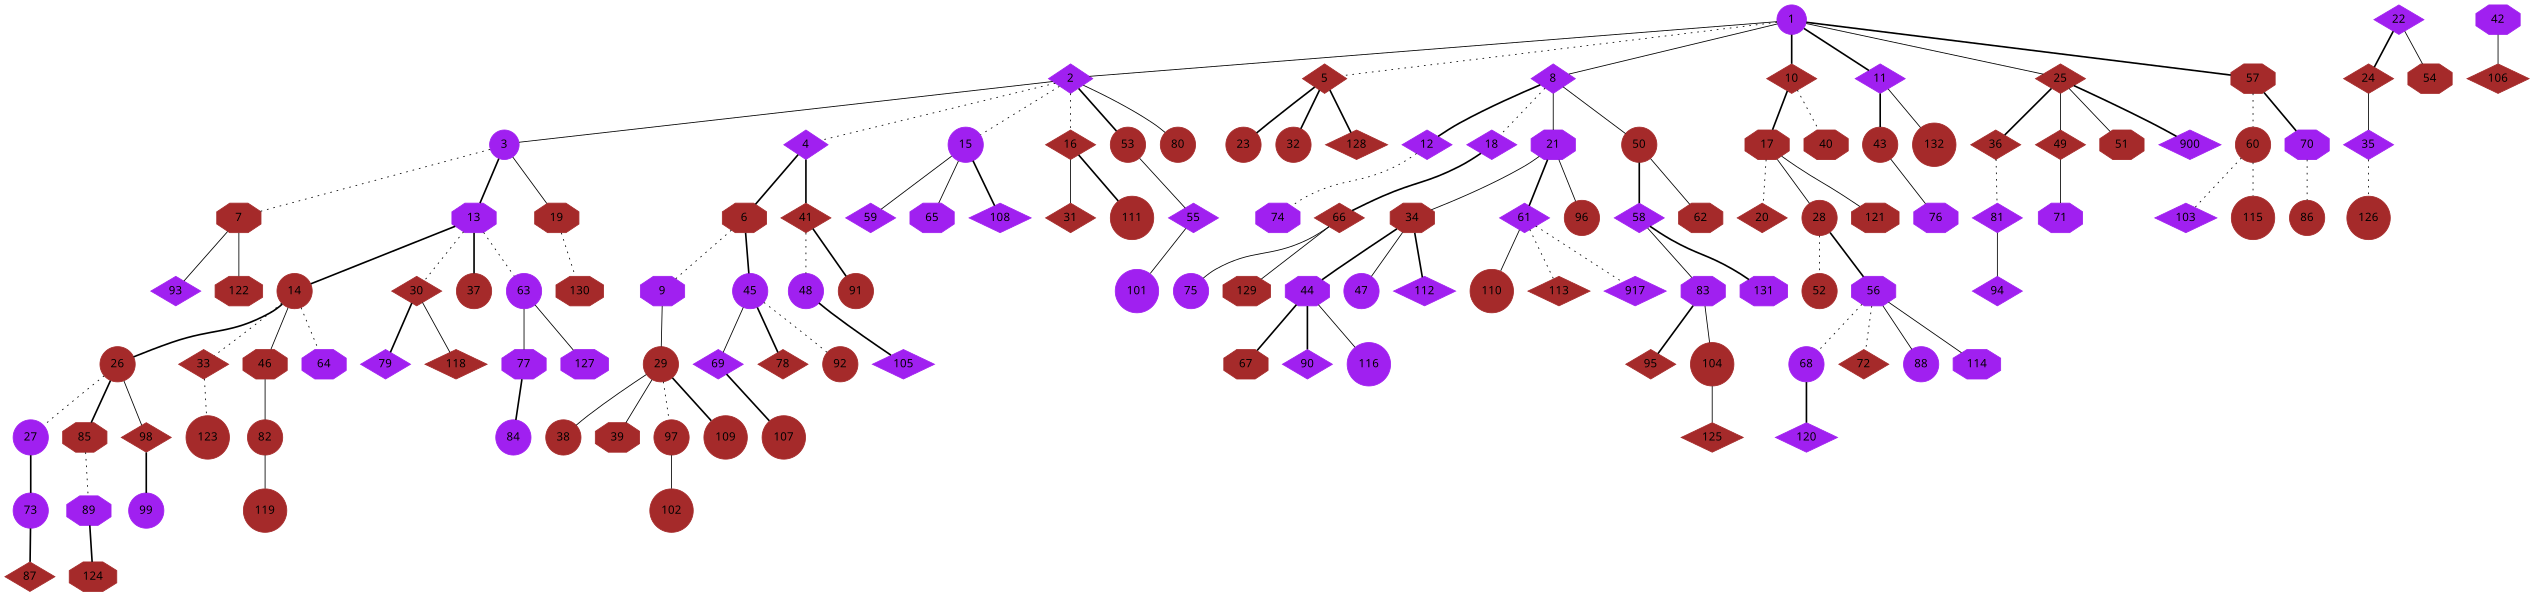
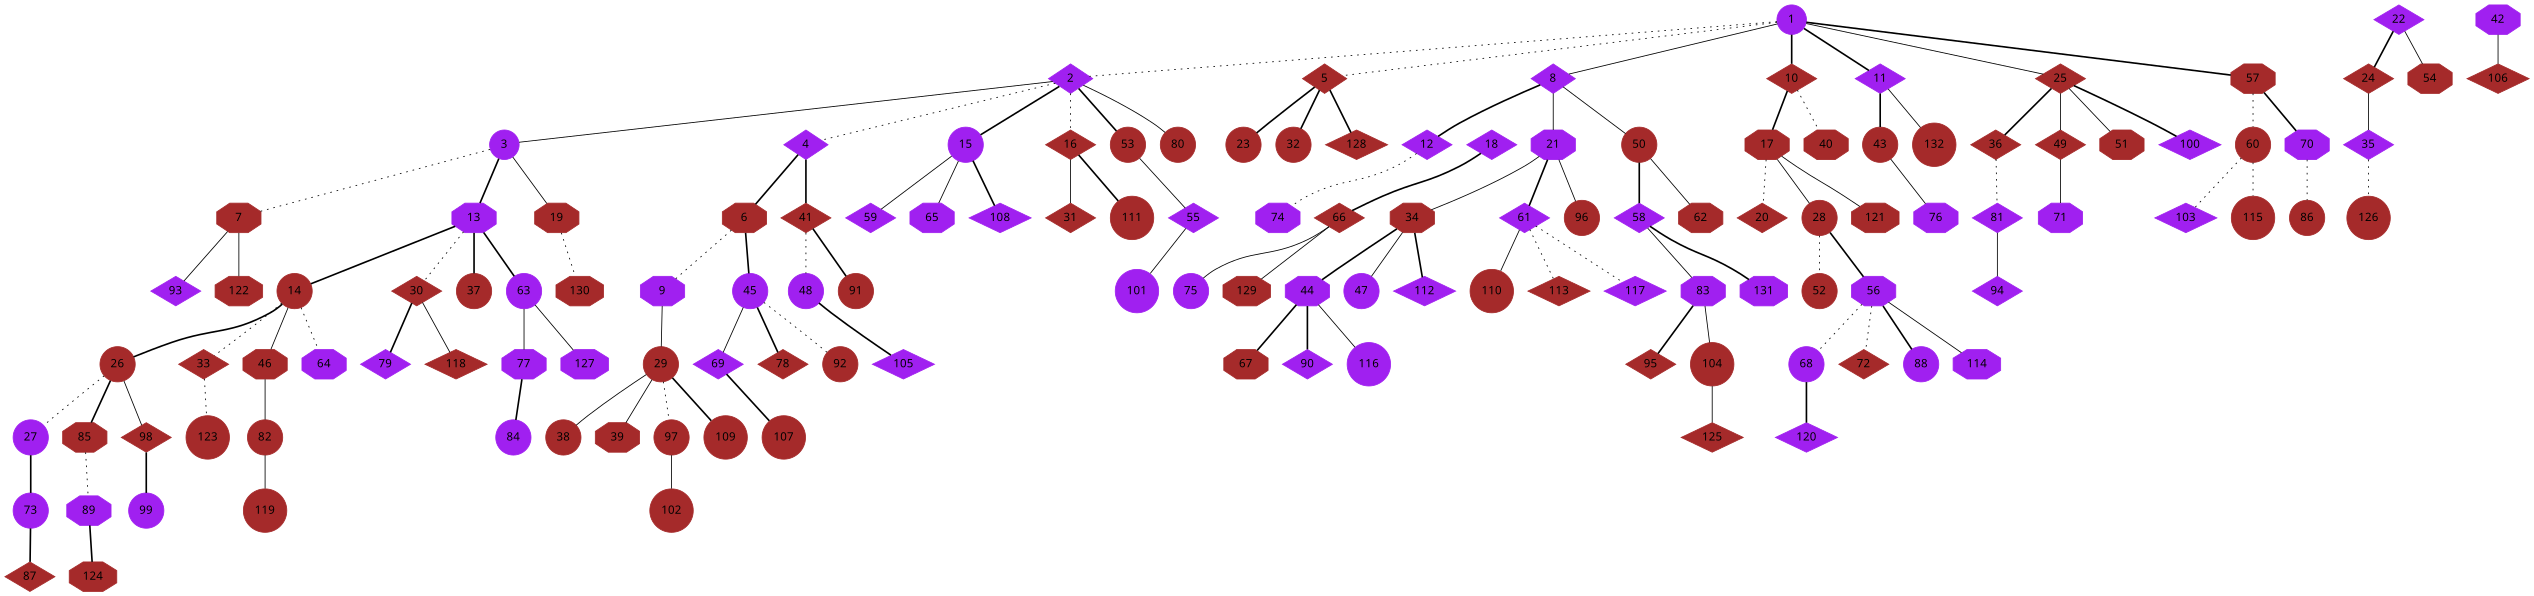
(1433, 49) -> (1433, 49)
(1020, 111) -> (1020, 111)
(1523, 112) -> none
(2190, 145) -> (2190, 145)
(499, 254) -> (499, 254)
(1635, 291) -> (1635, 291)
(1897, 328) -> (1897, 328)
